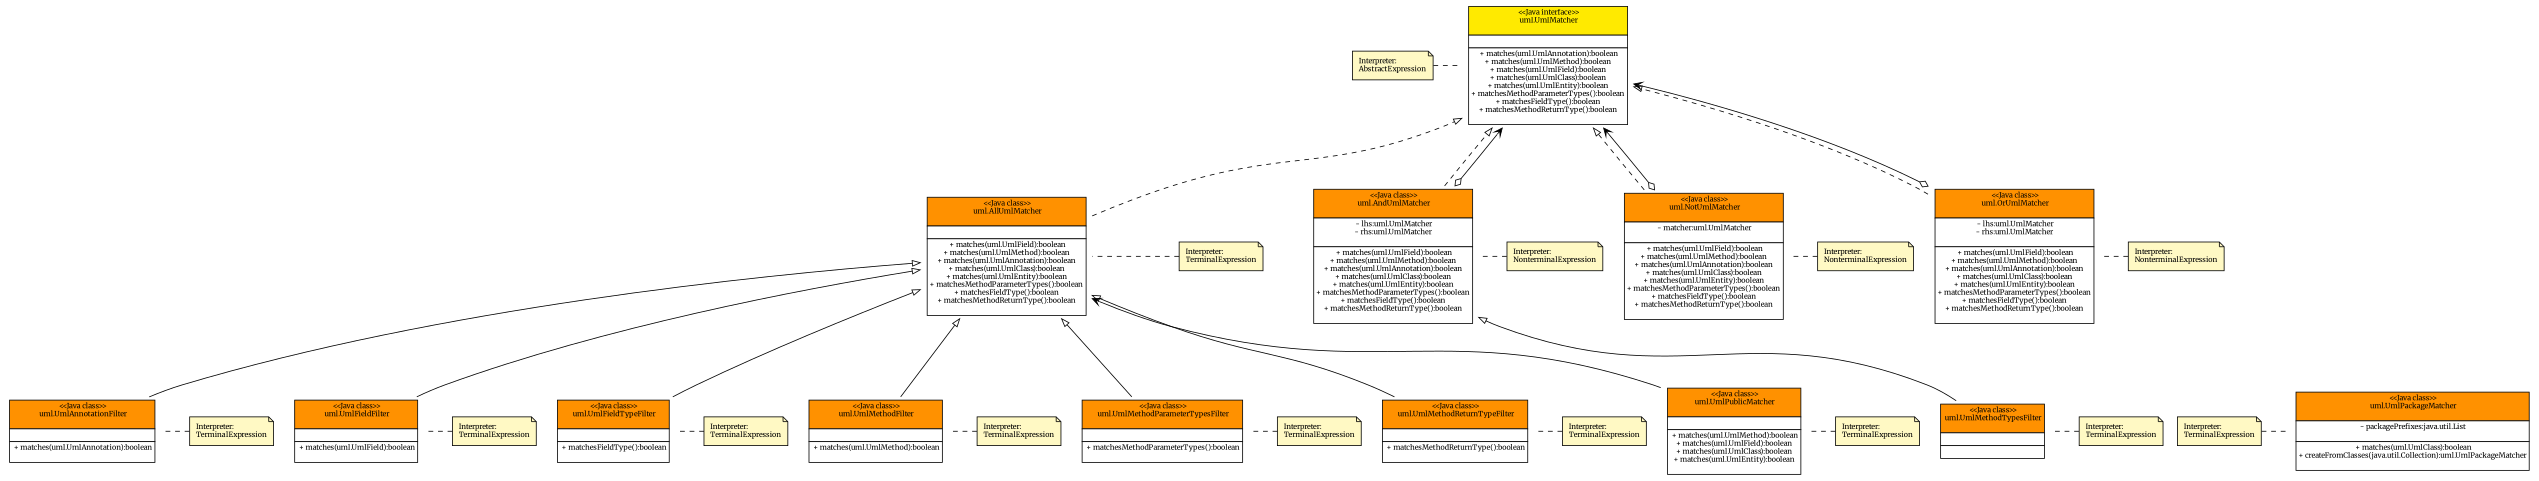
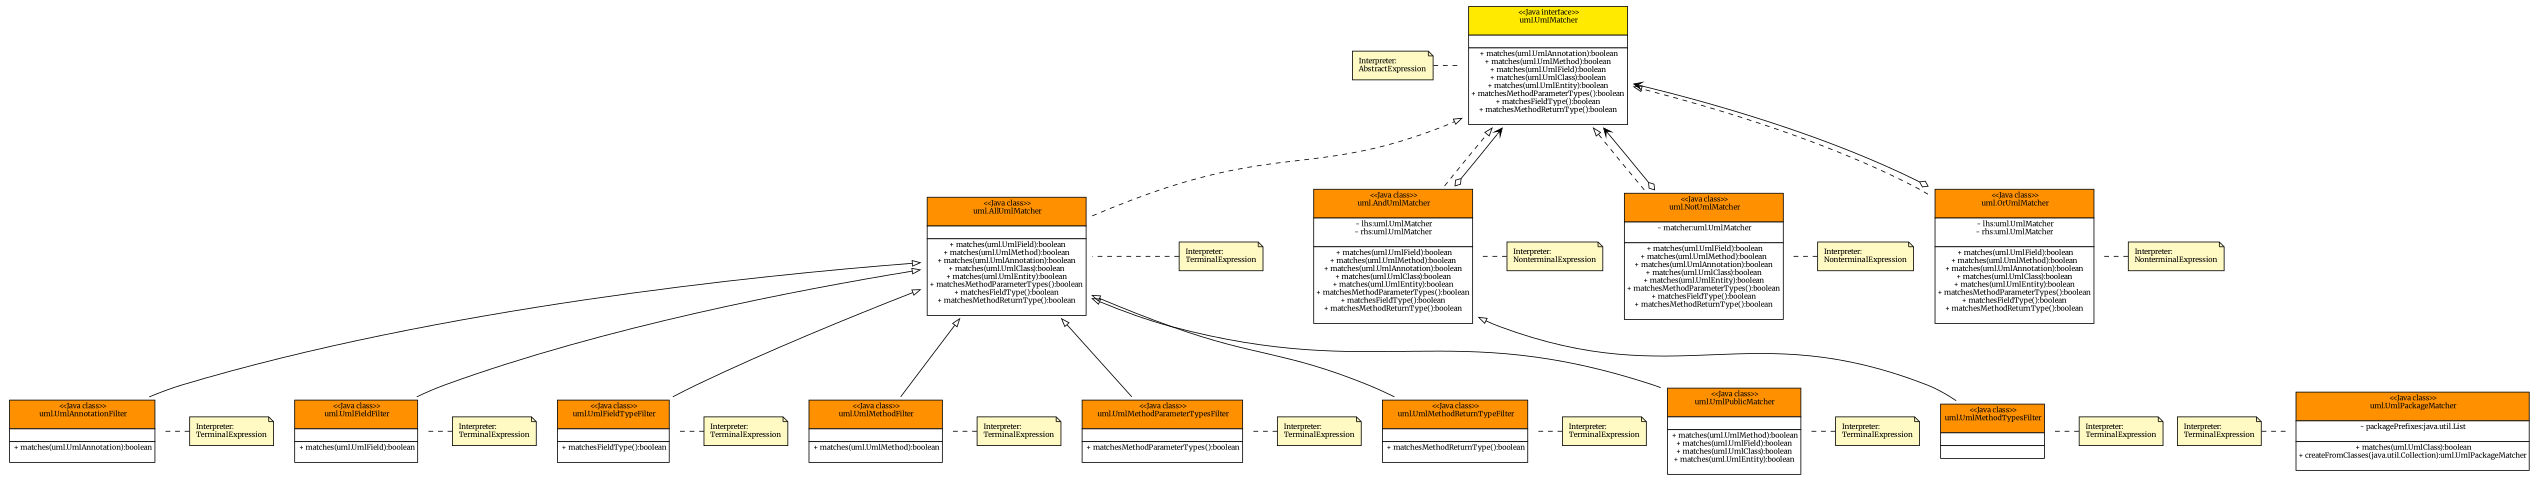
(1379, 352) -> (1379, 352)
